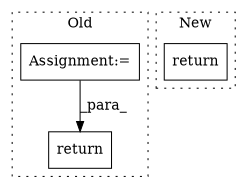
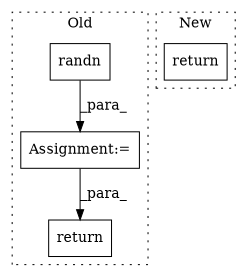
none -> (80, 62)
